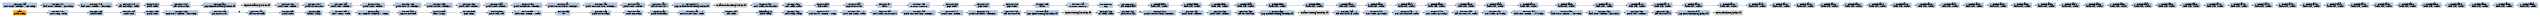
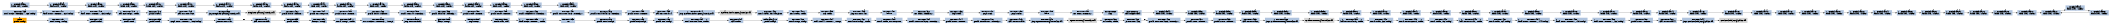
(2106, 5) -> (2076, 13)
